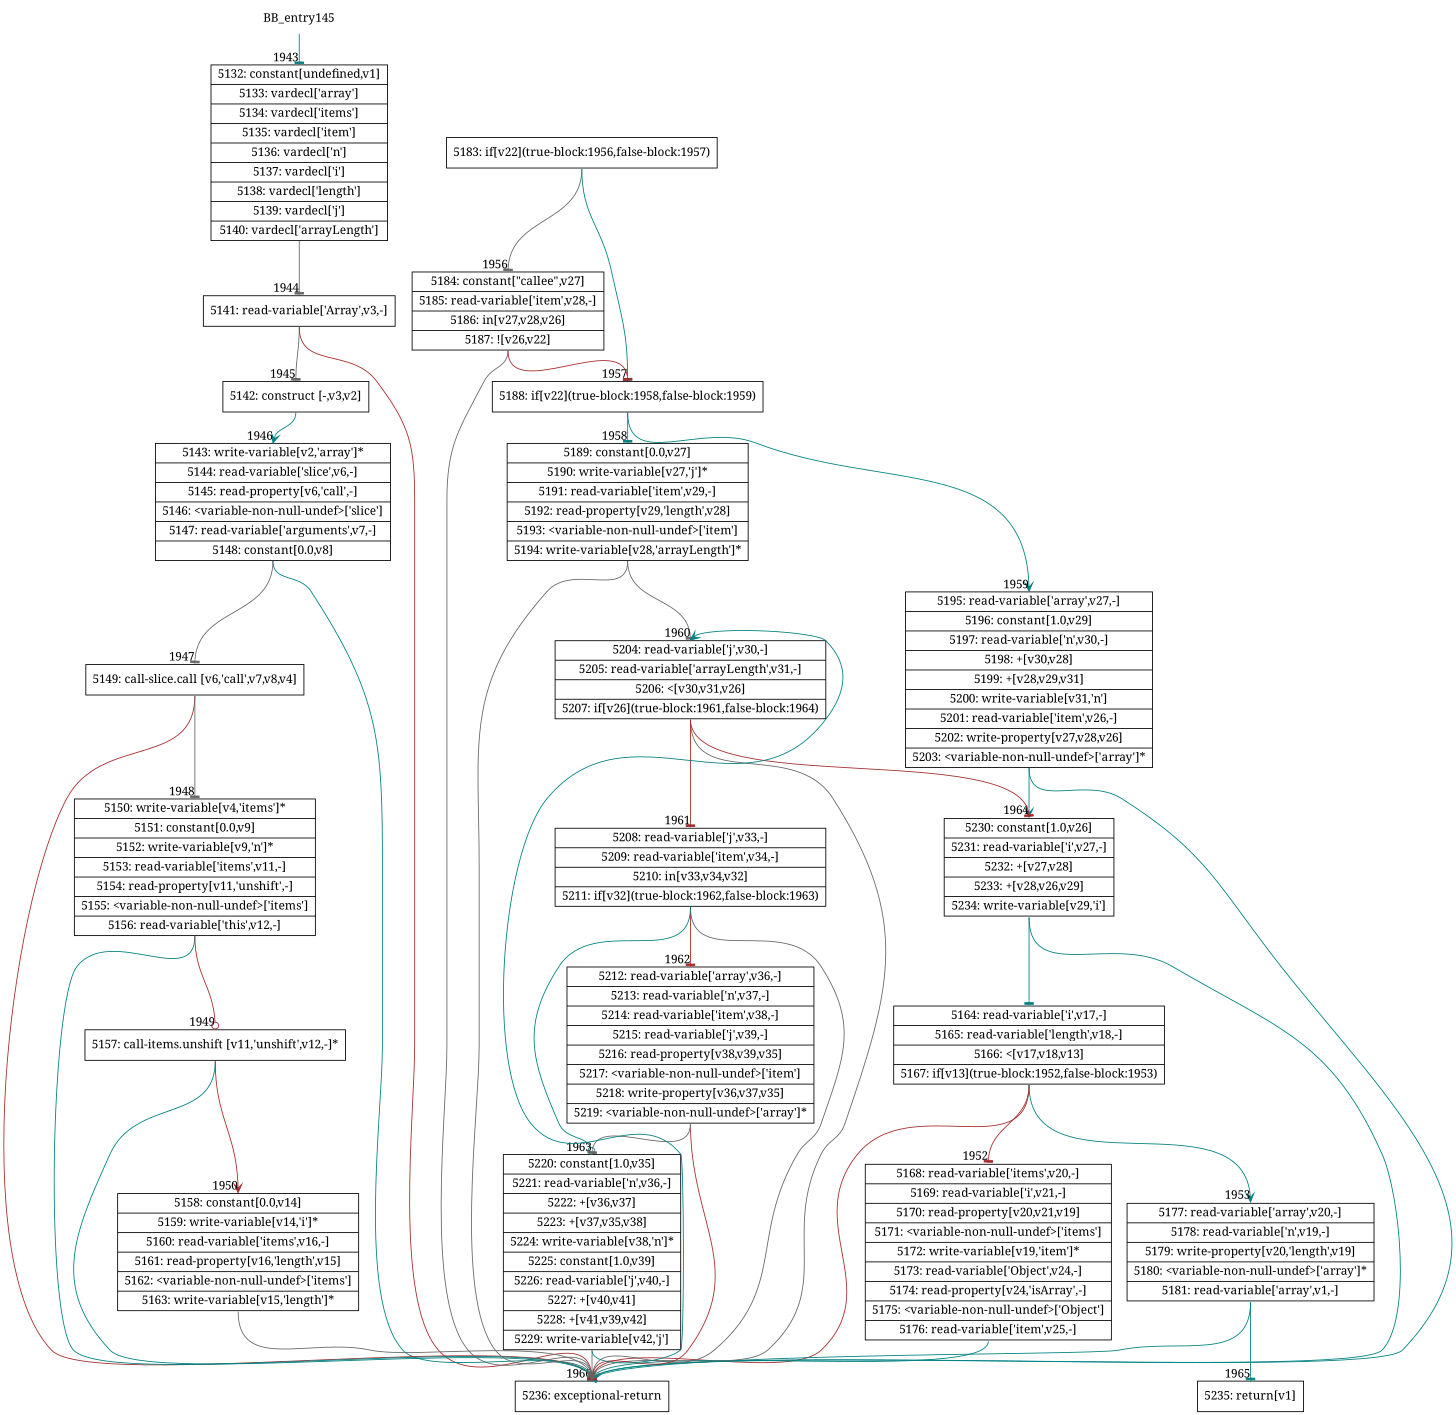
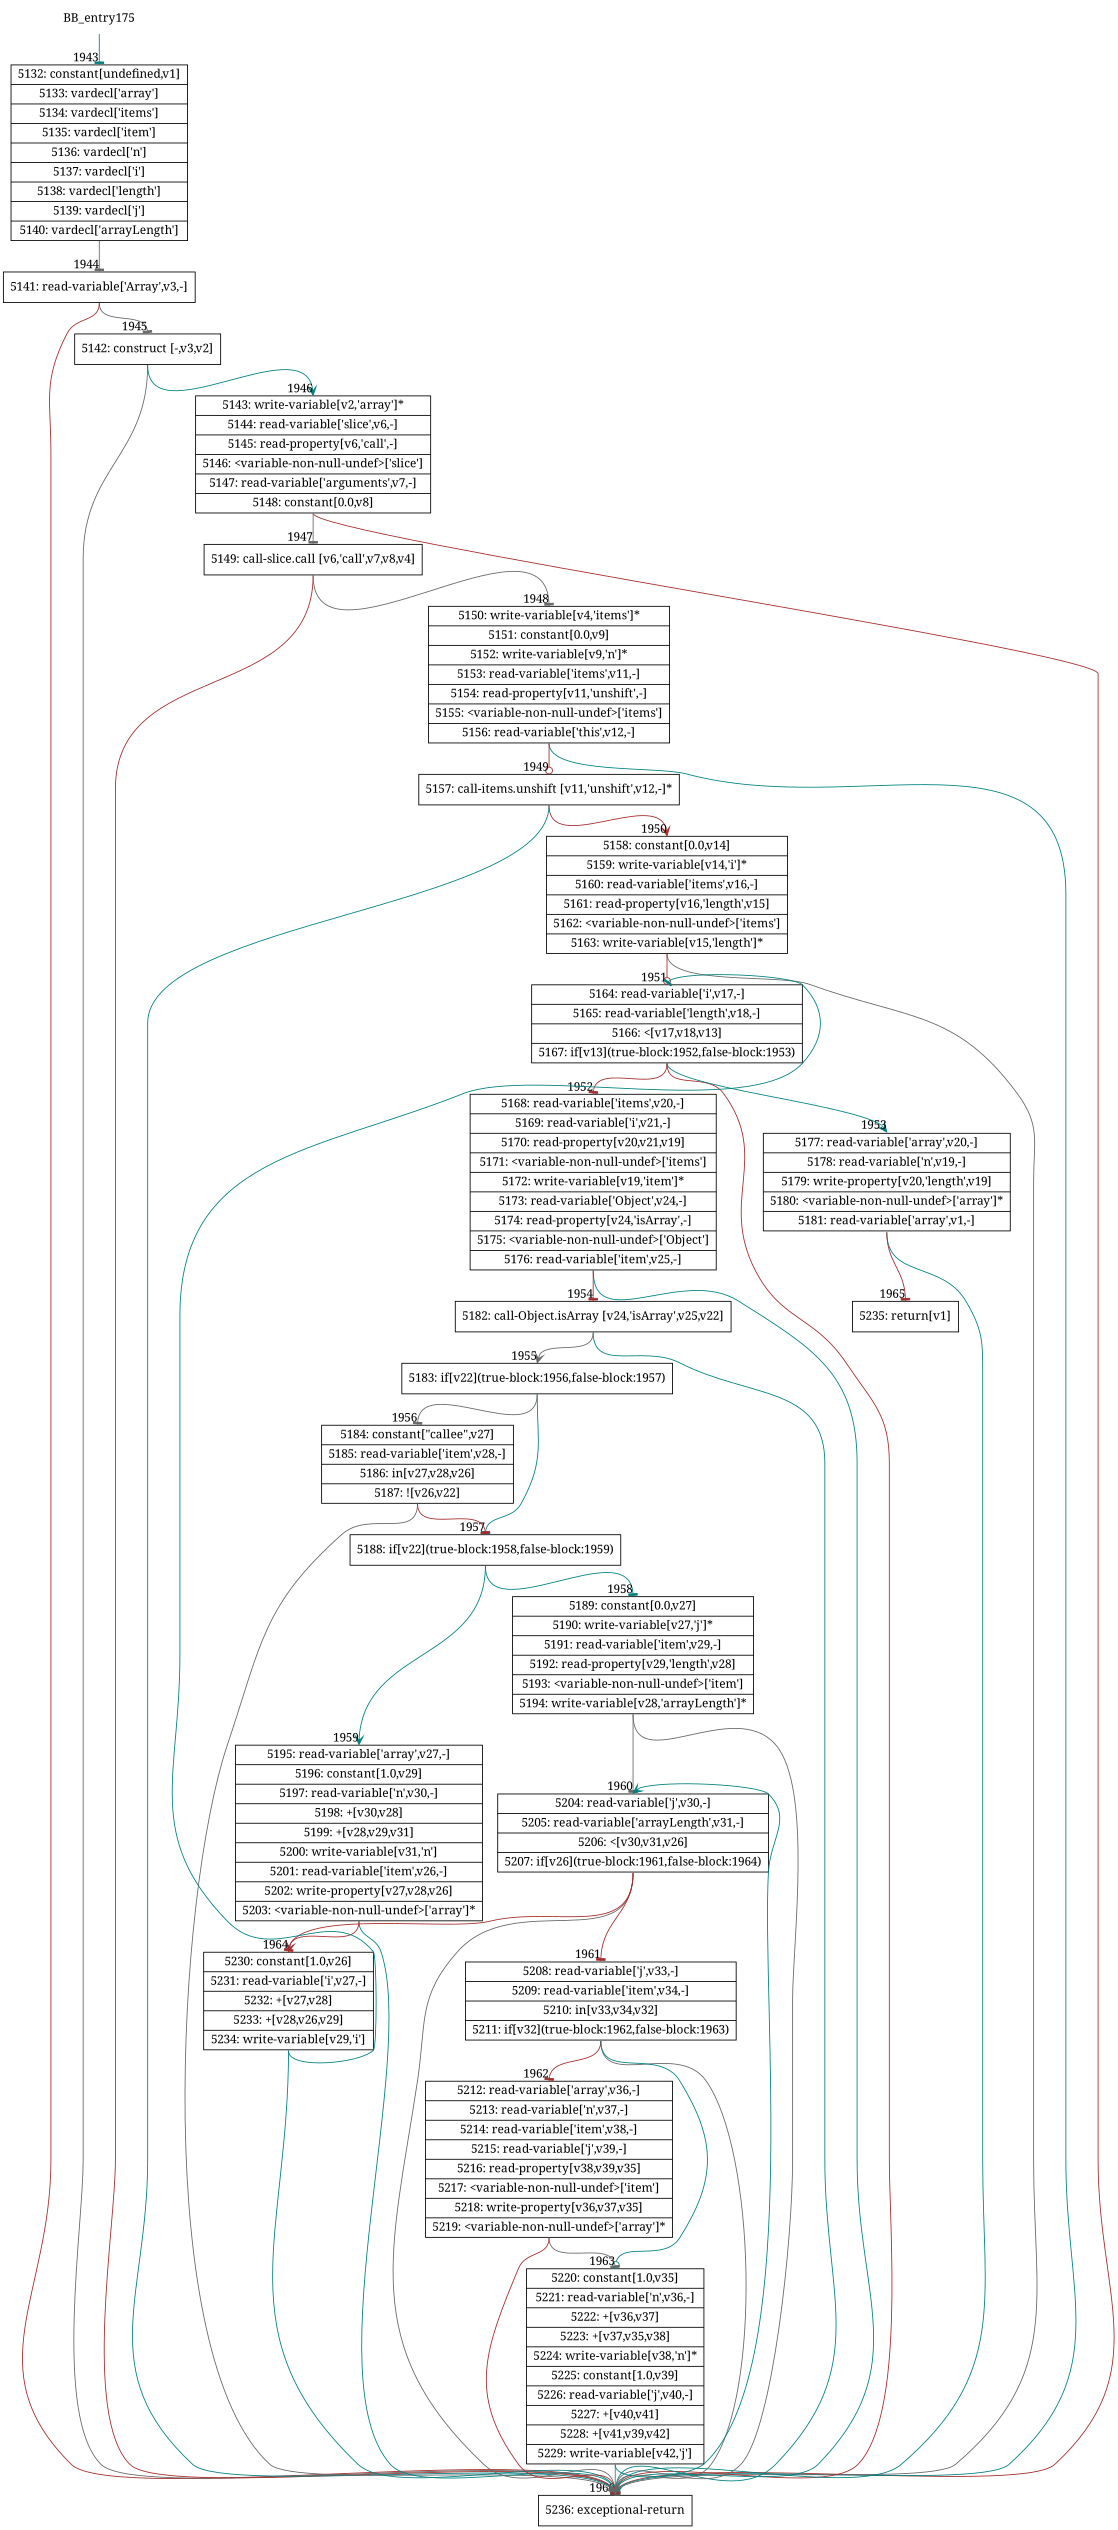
(299, 19) -> (99, 19)
(1029, 788) -> (328, 1937)
none -> (667, 966)
(382, 1038) -> (1098, 1399)
none -> (593, 1317)
(1251, 1339) -> (895, 1265)
none -> (83, 1668)
